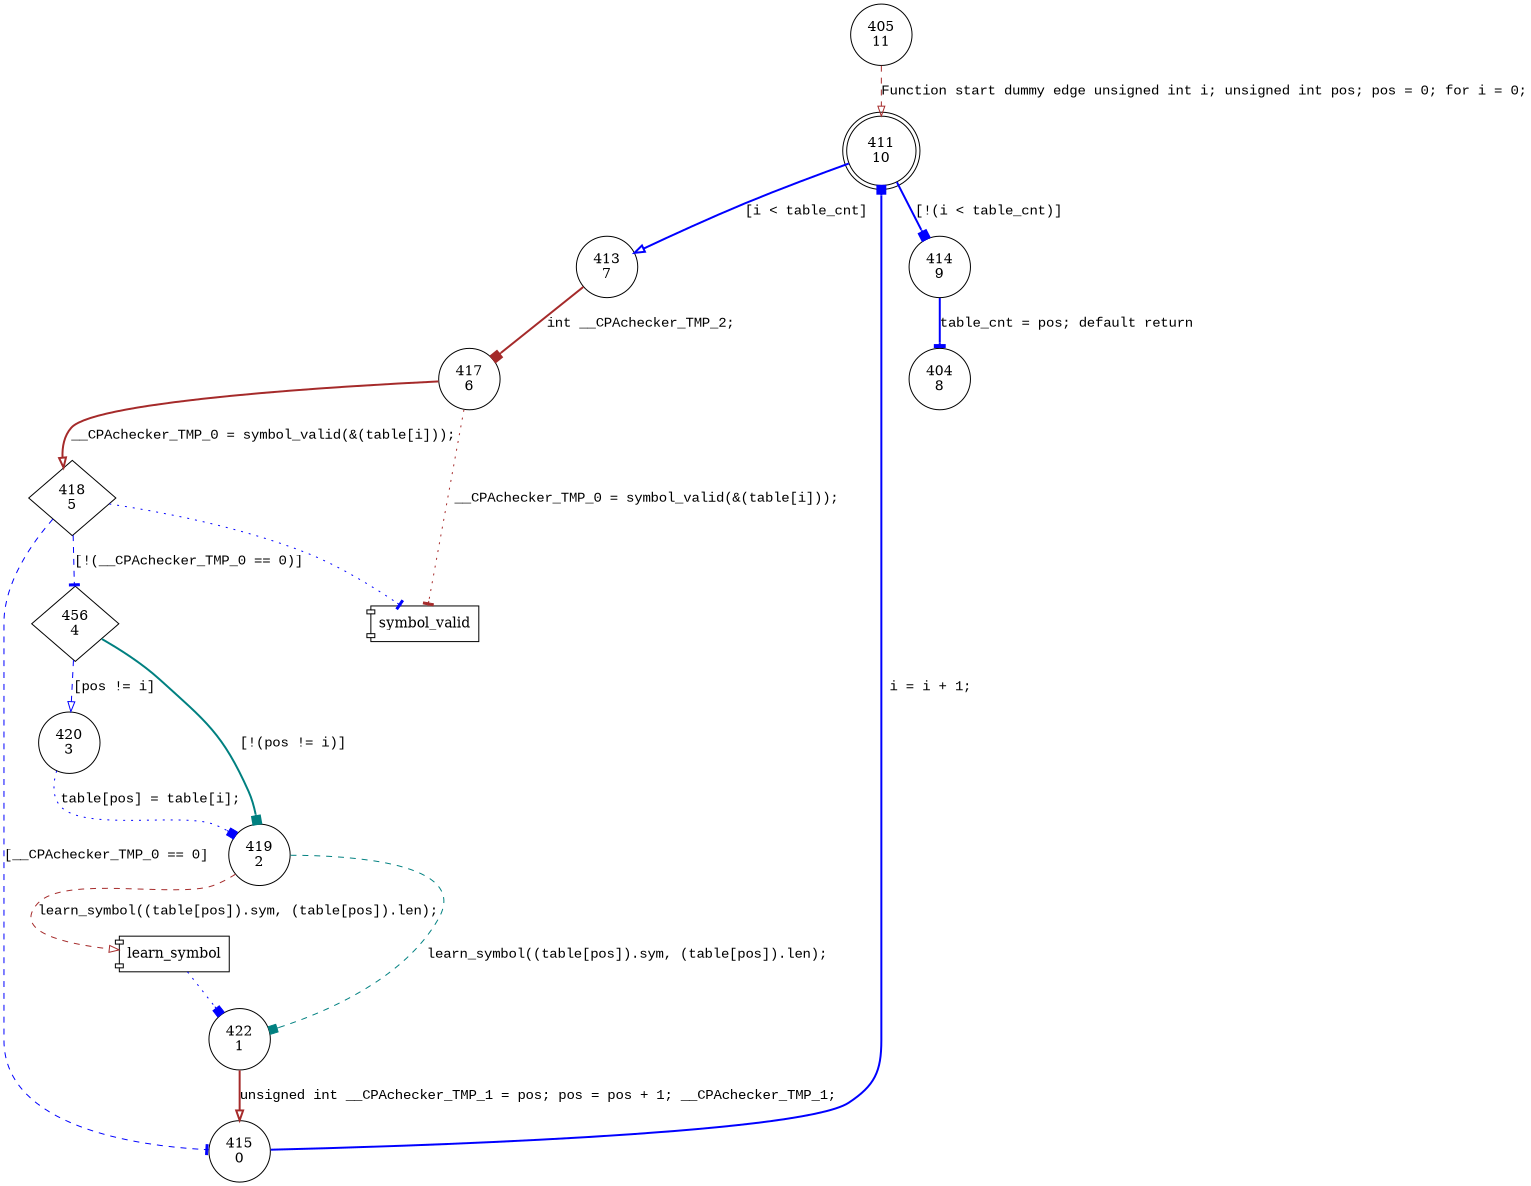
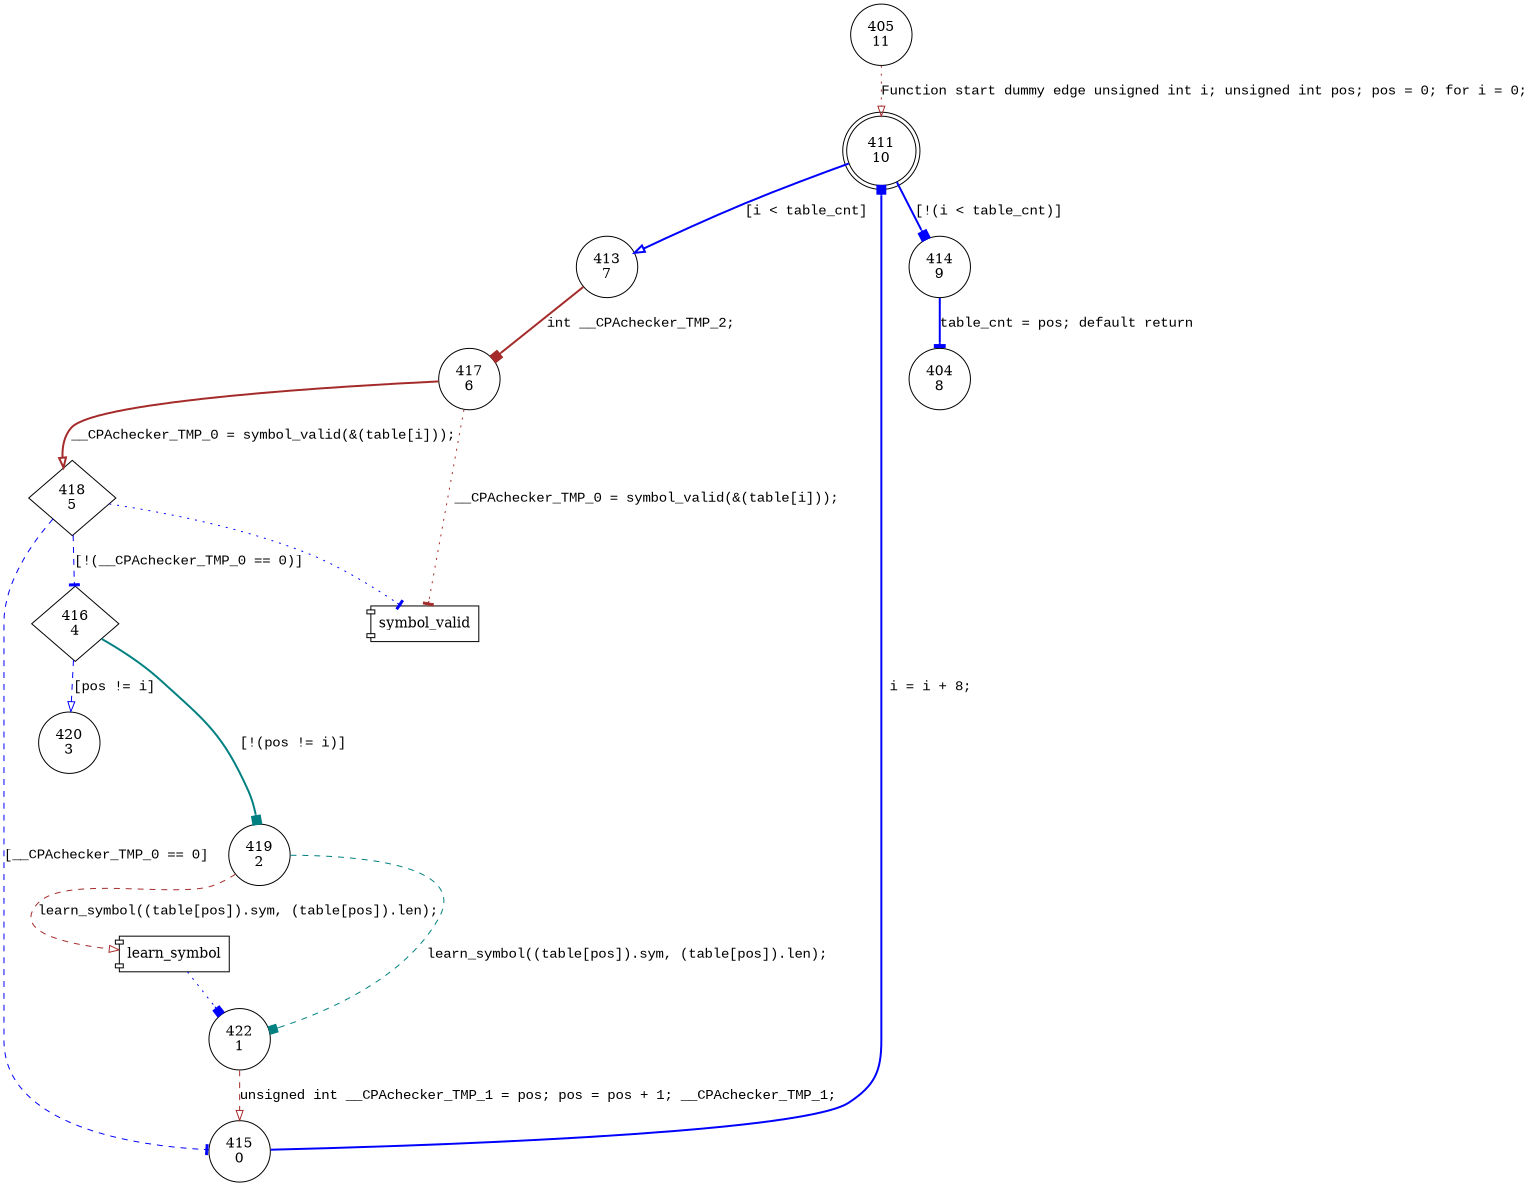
(881, 86) -> (881, 86)
(75, 624) -> (75, 624)
(926, 687) -> (926, 687)
(124, 820) -> none
(240, 1090) -> (240, 1090)
